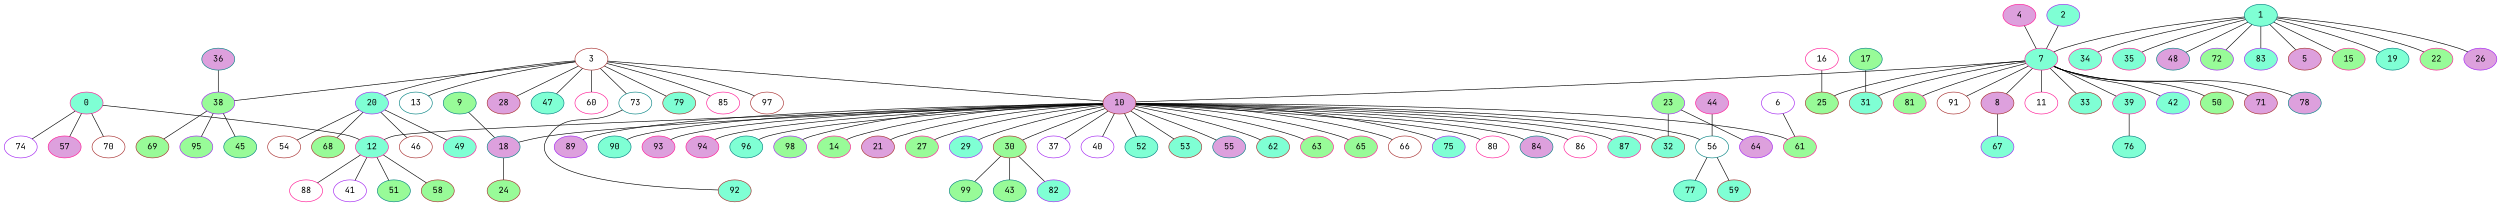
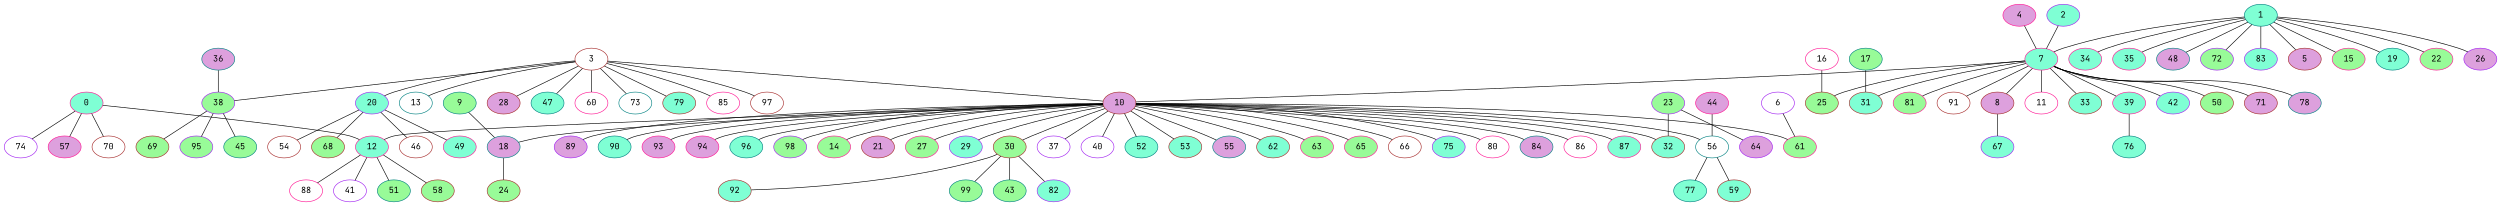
(580, 174) -> (876, 180)
